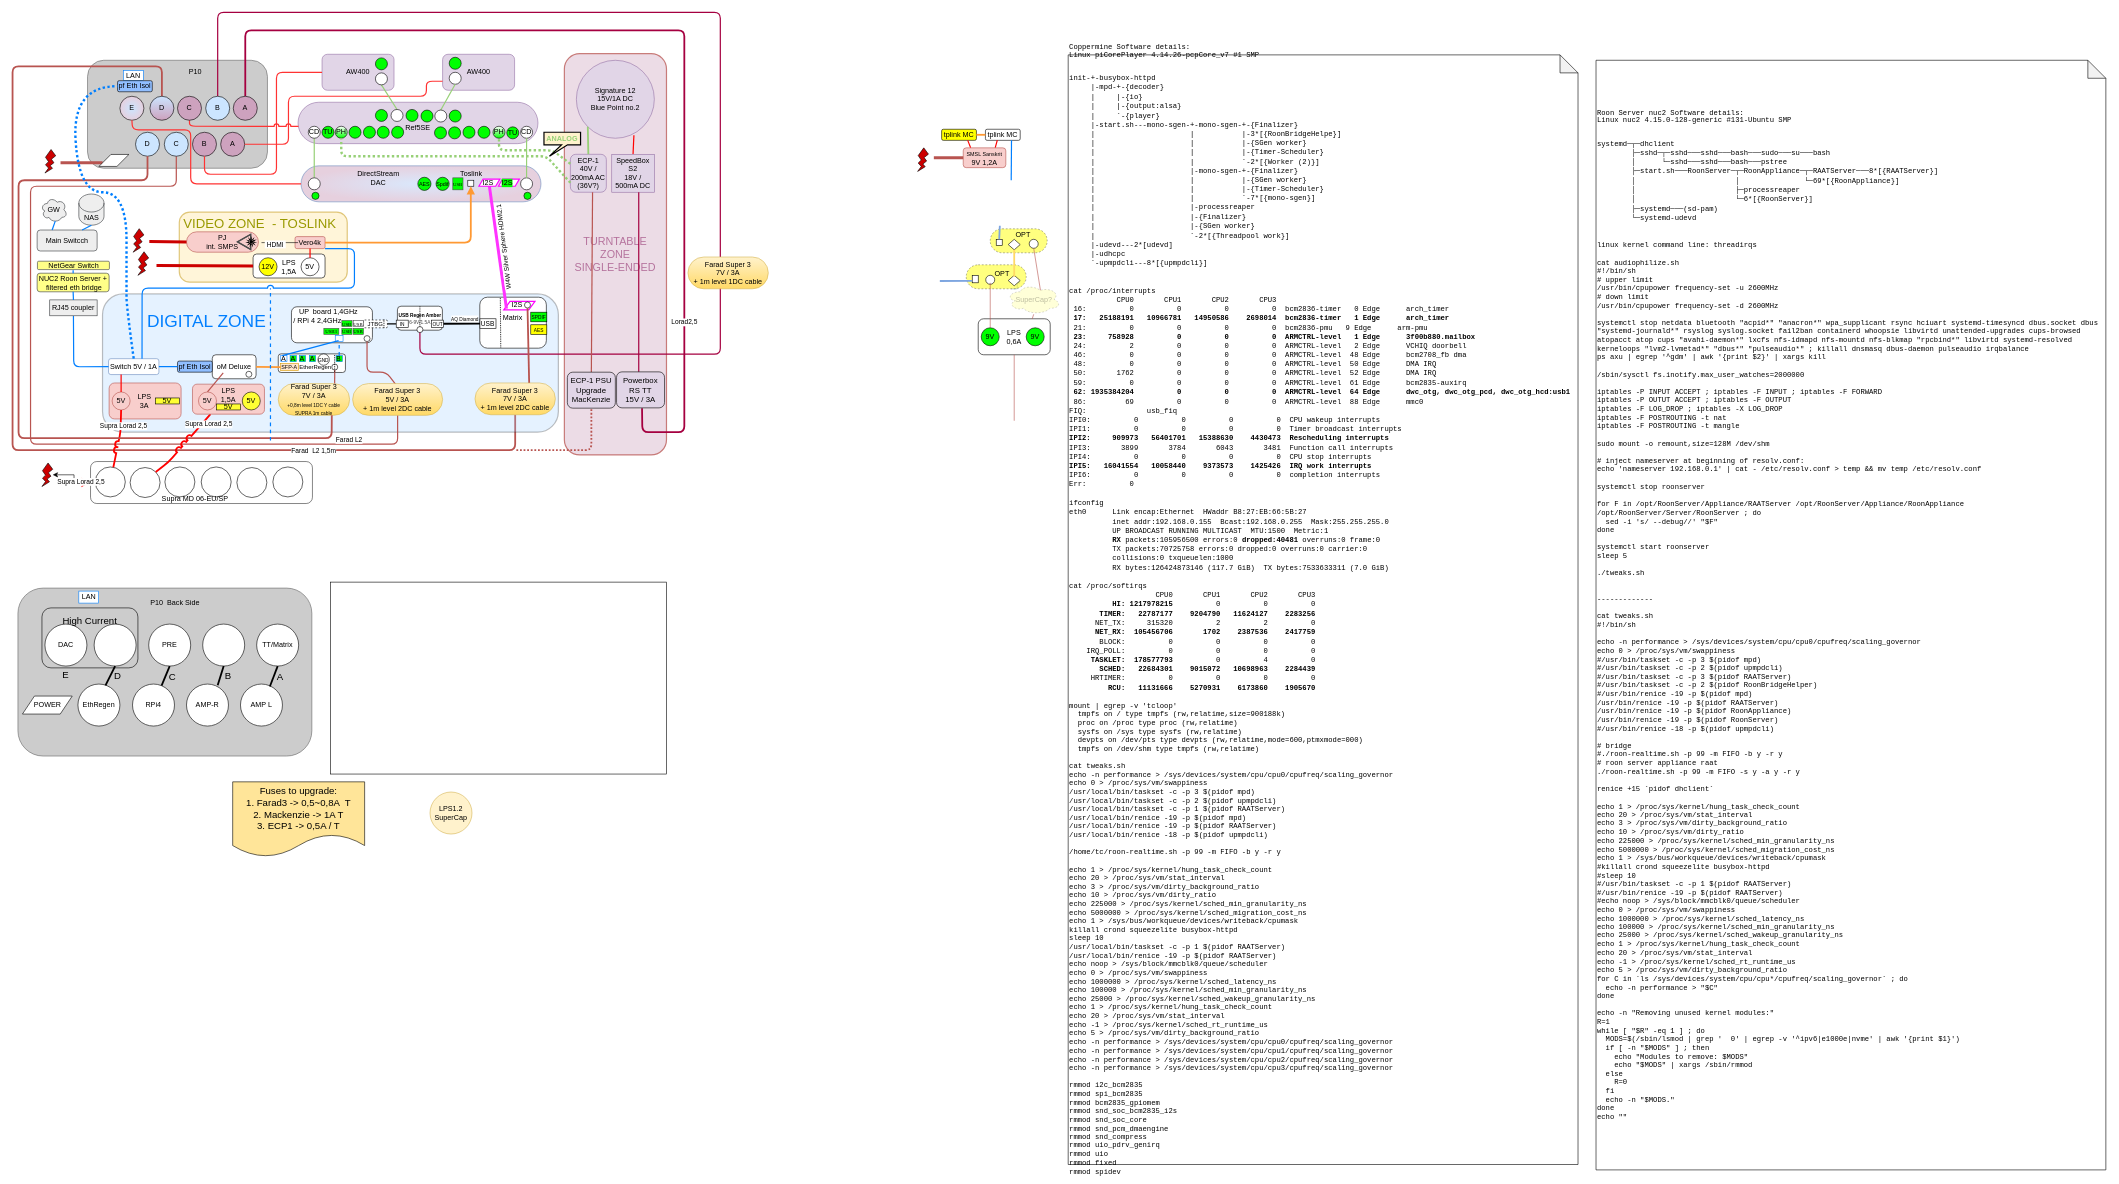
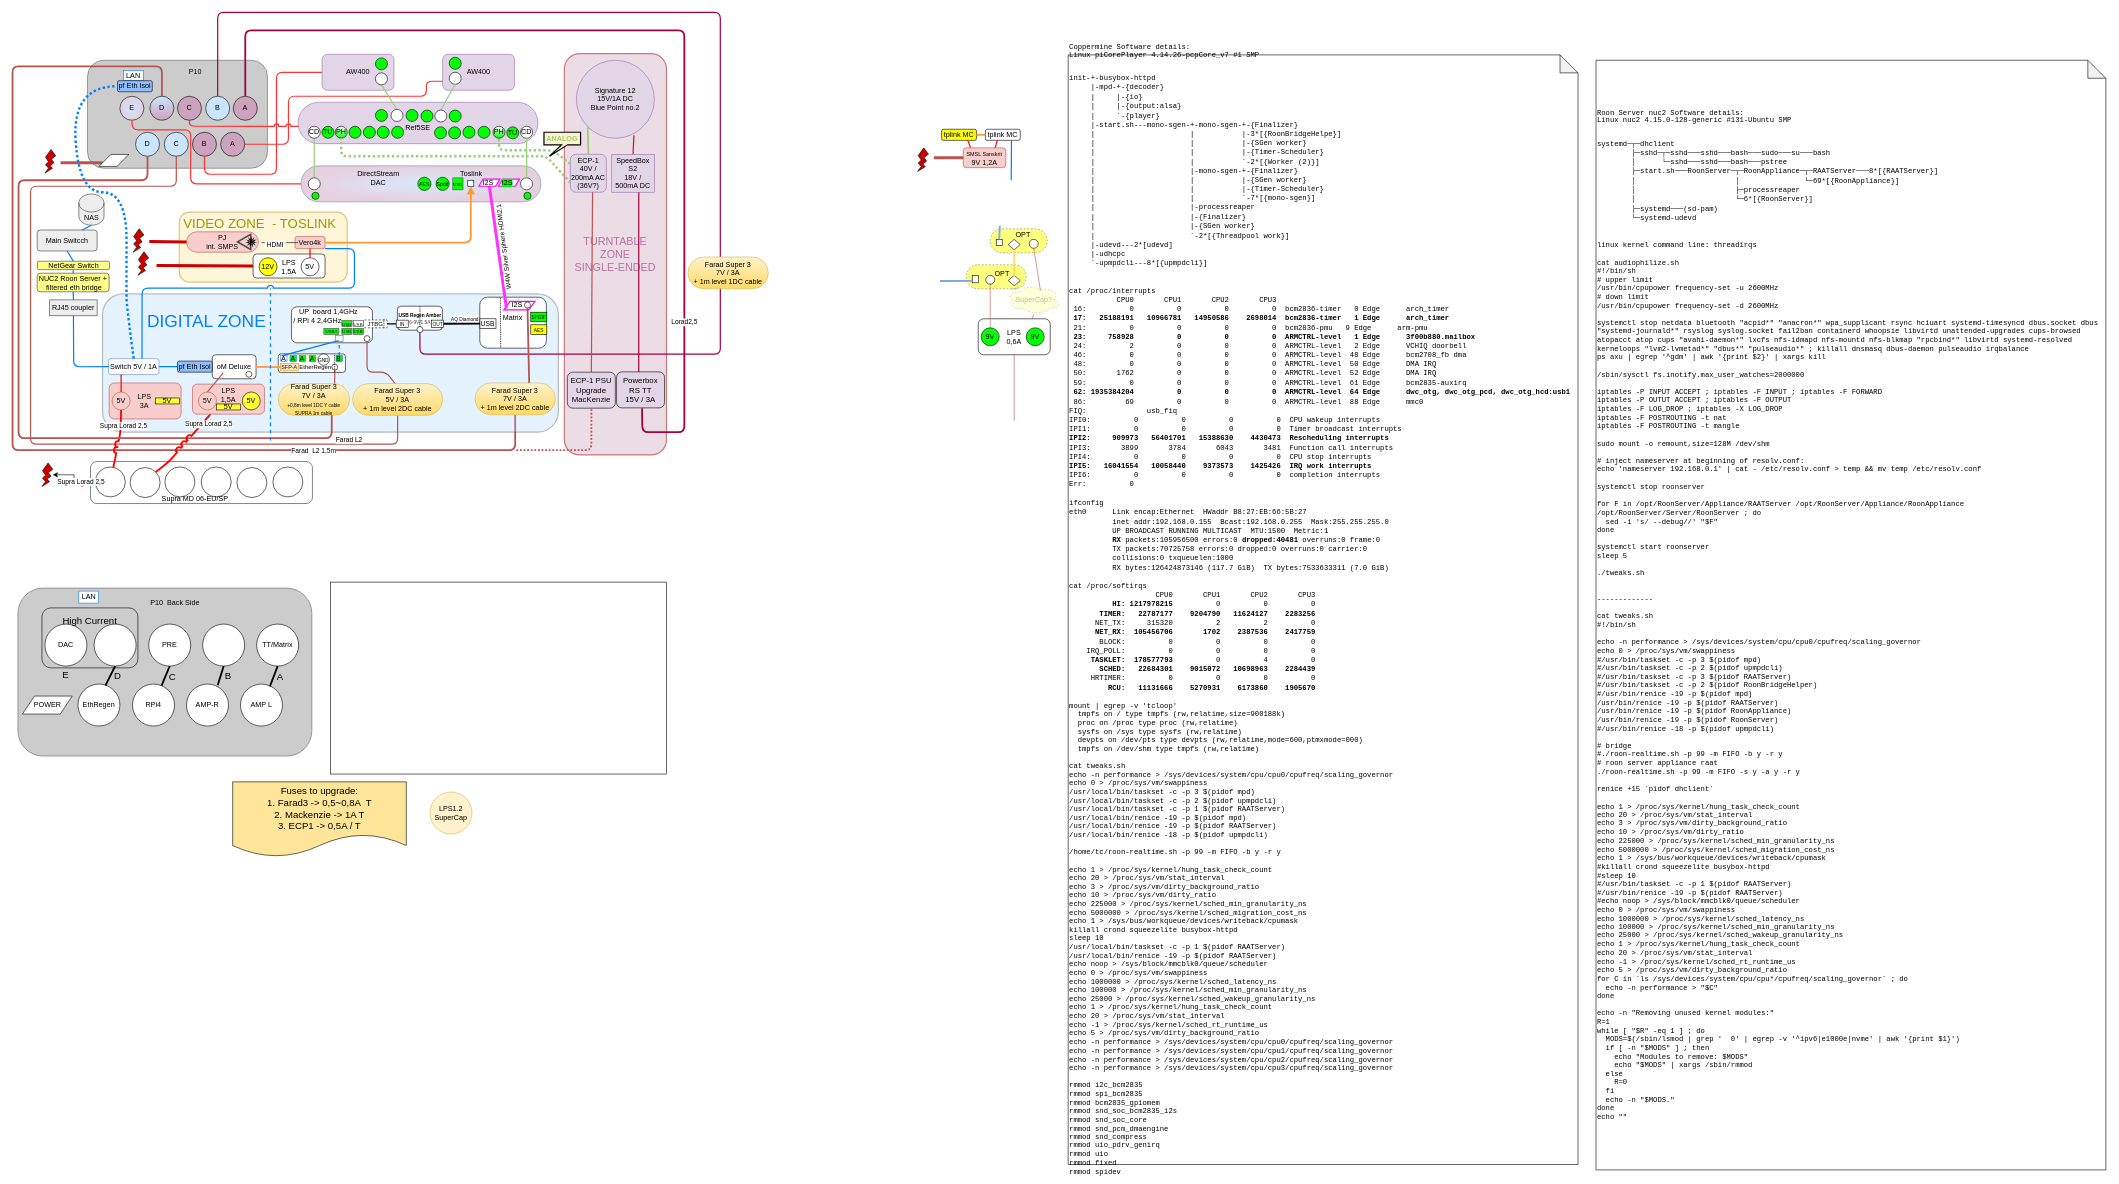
(54, 210) -> none
(53, 226) -> none
none -> (70, 257)
(299, 820) -> (319, 820)
